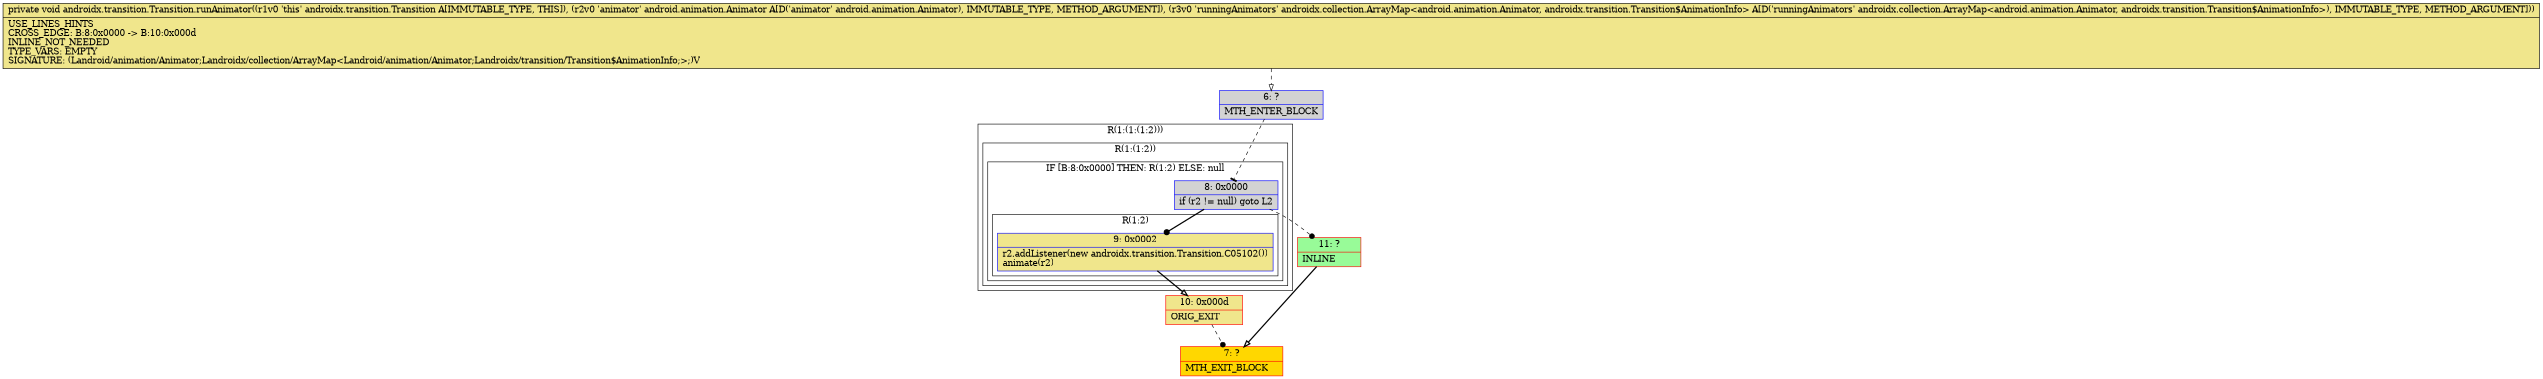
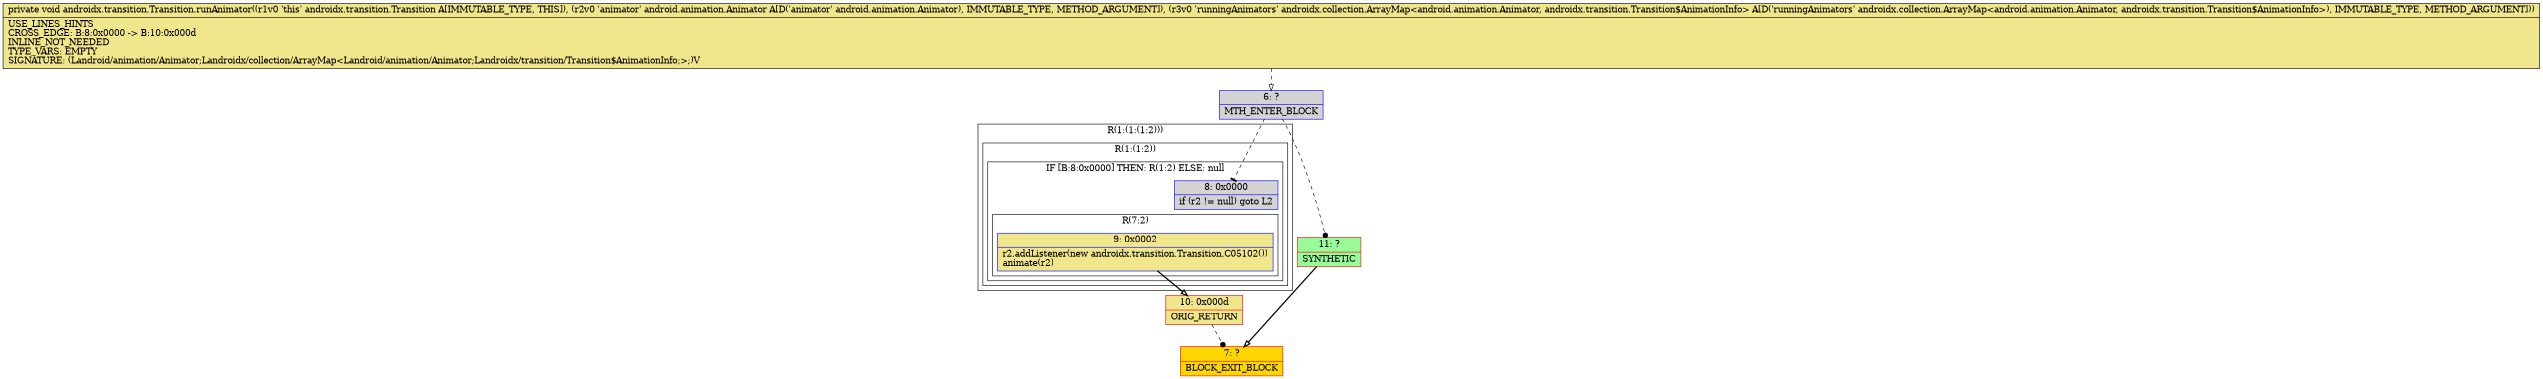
(1187, 220) -> none
(1135, 221) -> (1135, 221)
(1297, 224) -> (1307, 175)
(1319, 259) -> (1329, 259)
(1195, 317) -> (1204, 317)
(1227, 368) -> (1232, 368)
